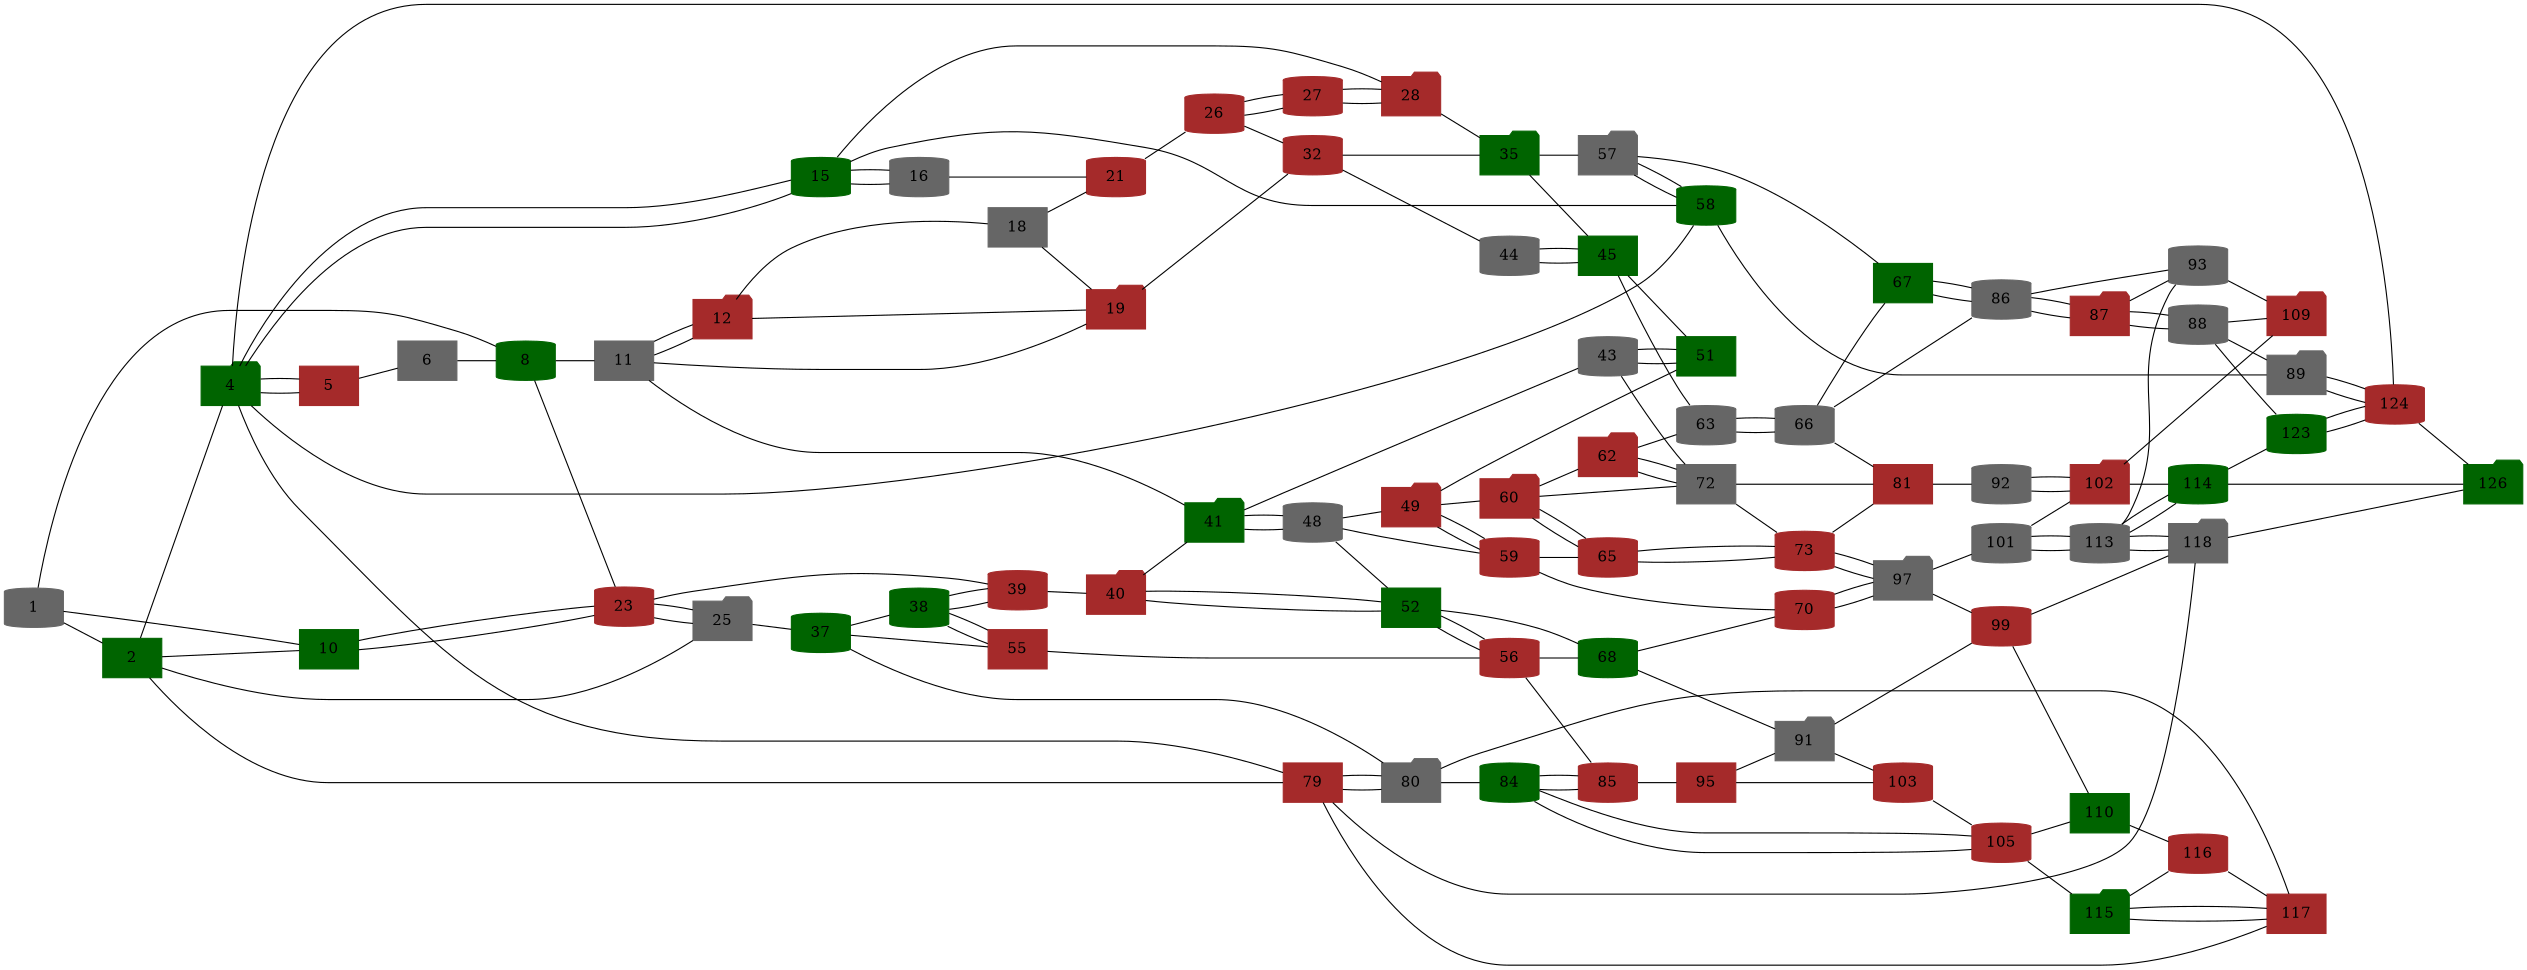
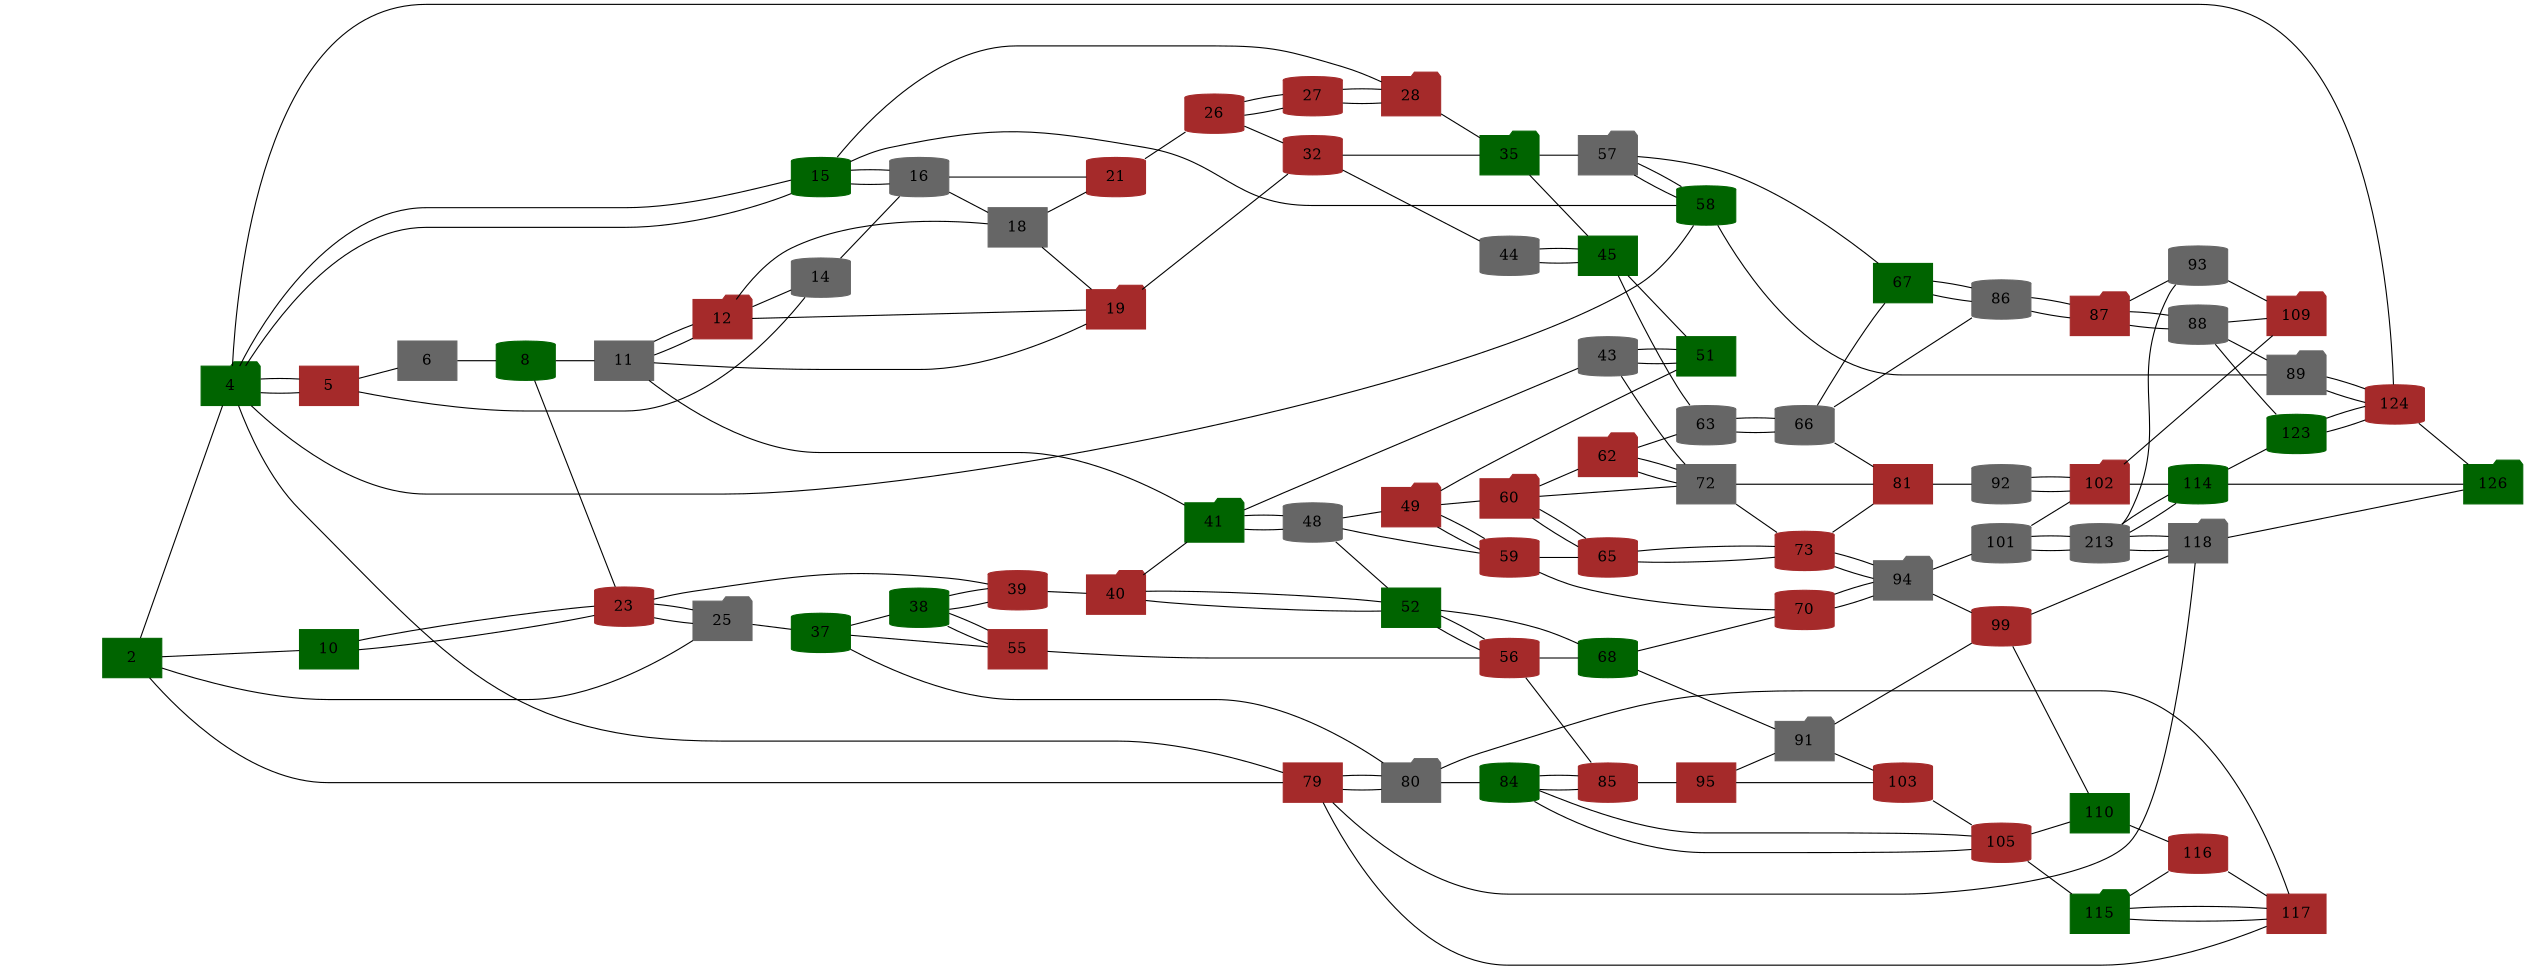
none -> (969, 202)
none -> (821, 278)
(2100, 281) -> none
(2100, 543) -> (2100, 543)
(1903, 580) -> (1903, 580)
(34, 608) -> none
